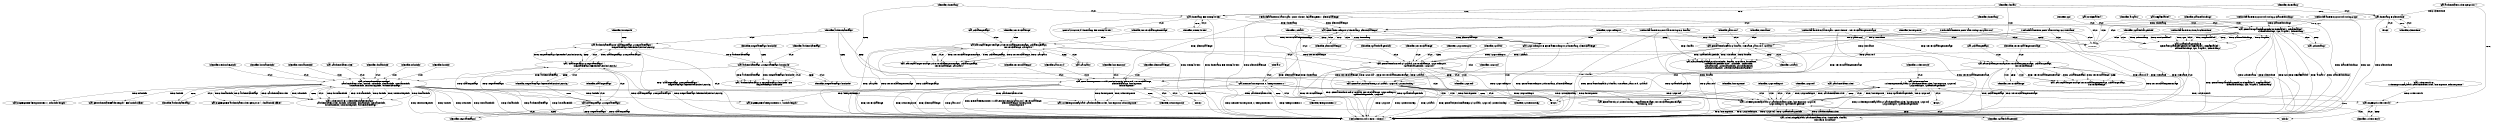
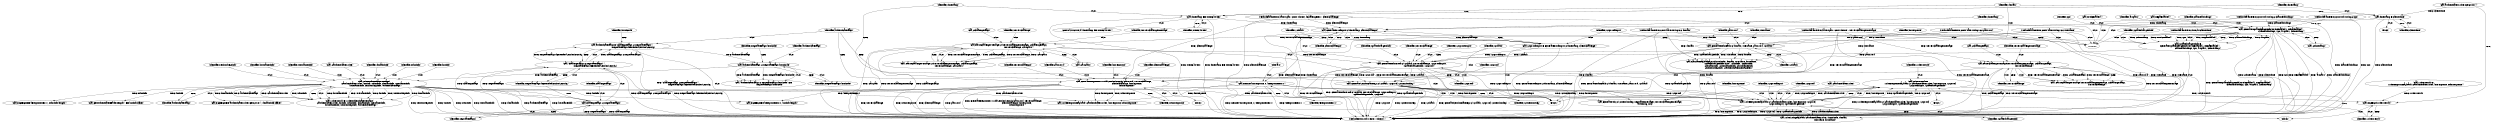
(1586, 75) -> (1586, 75)
